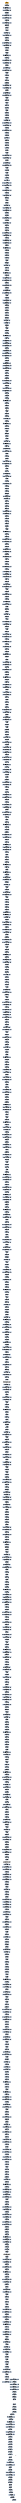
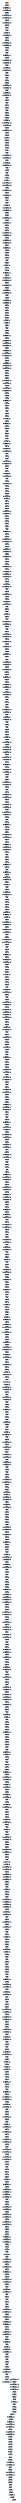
none -> (14, 2402)
